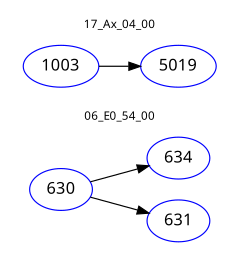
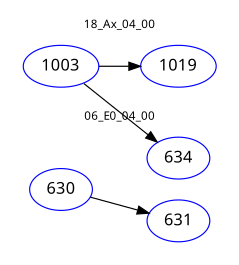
(120, 25) -> (120, 25)
(178, 66) -> (178, 66)
(120, 117) -> (120, 117)
(114, 175) -> (121, 113)
